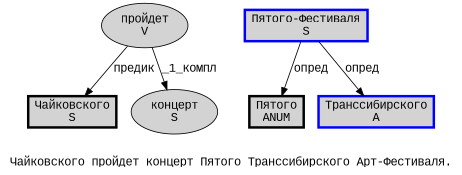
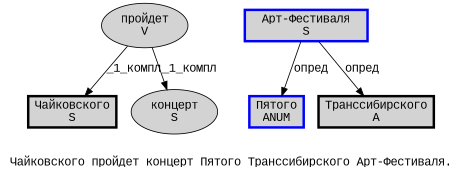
(306, 26) -> (306, 26)
(134, 69) -> (134, 69)
(277, 112) -> (277, 112)
(376, 112) -> (376, 112)
